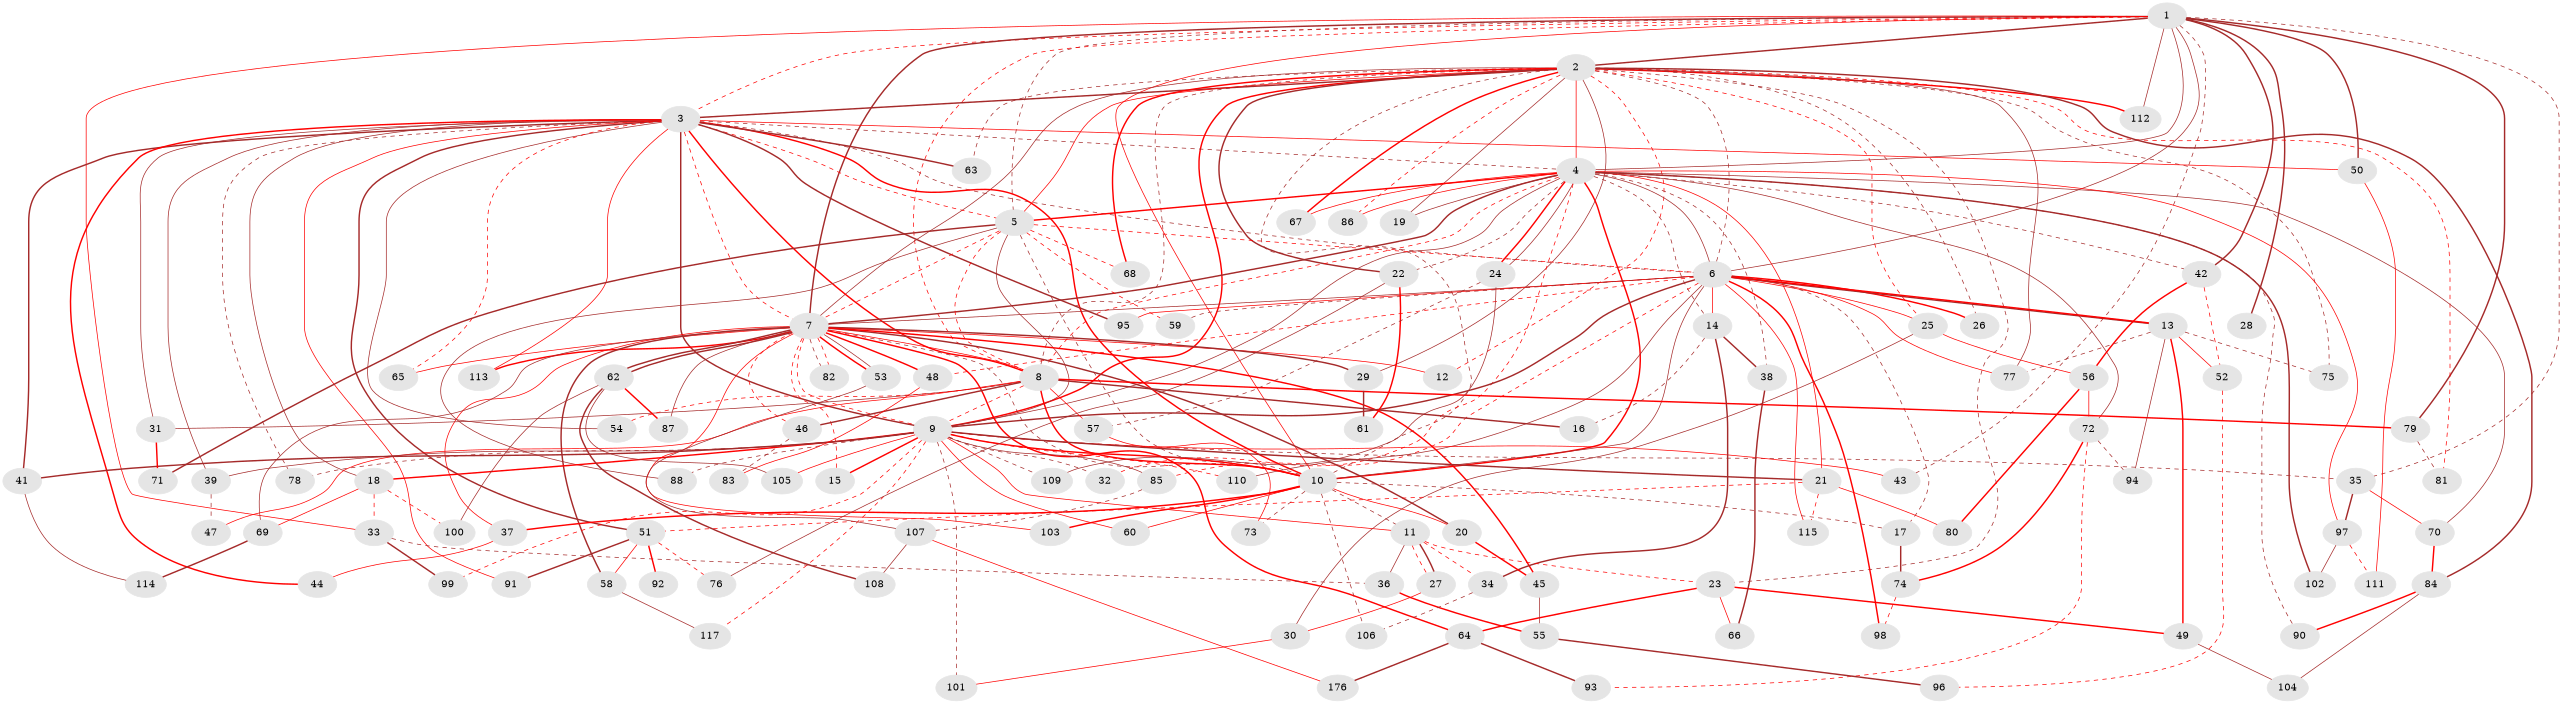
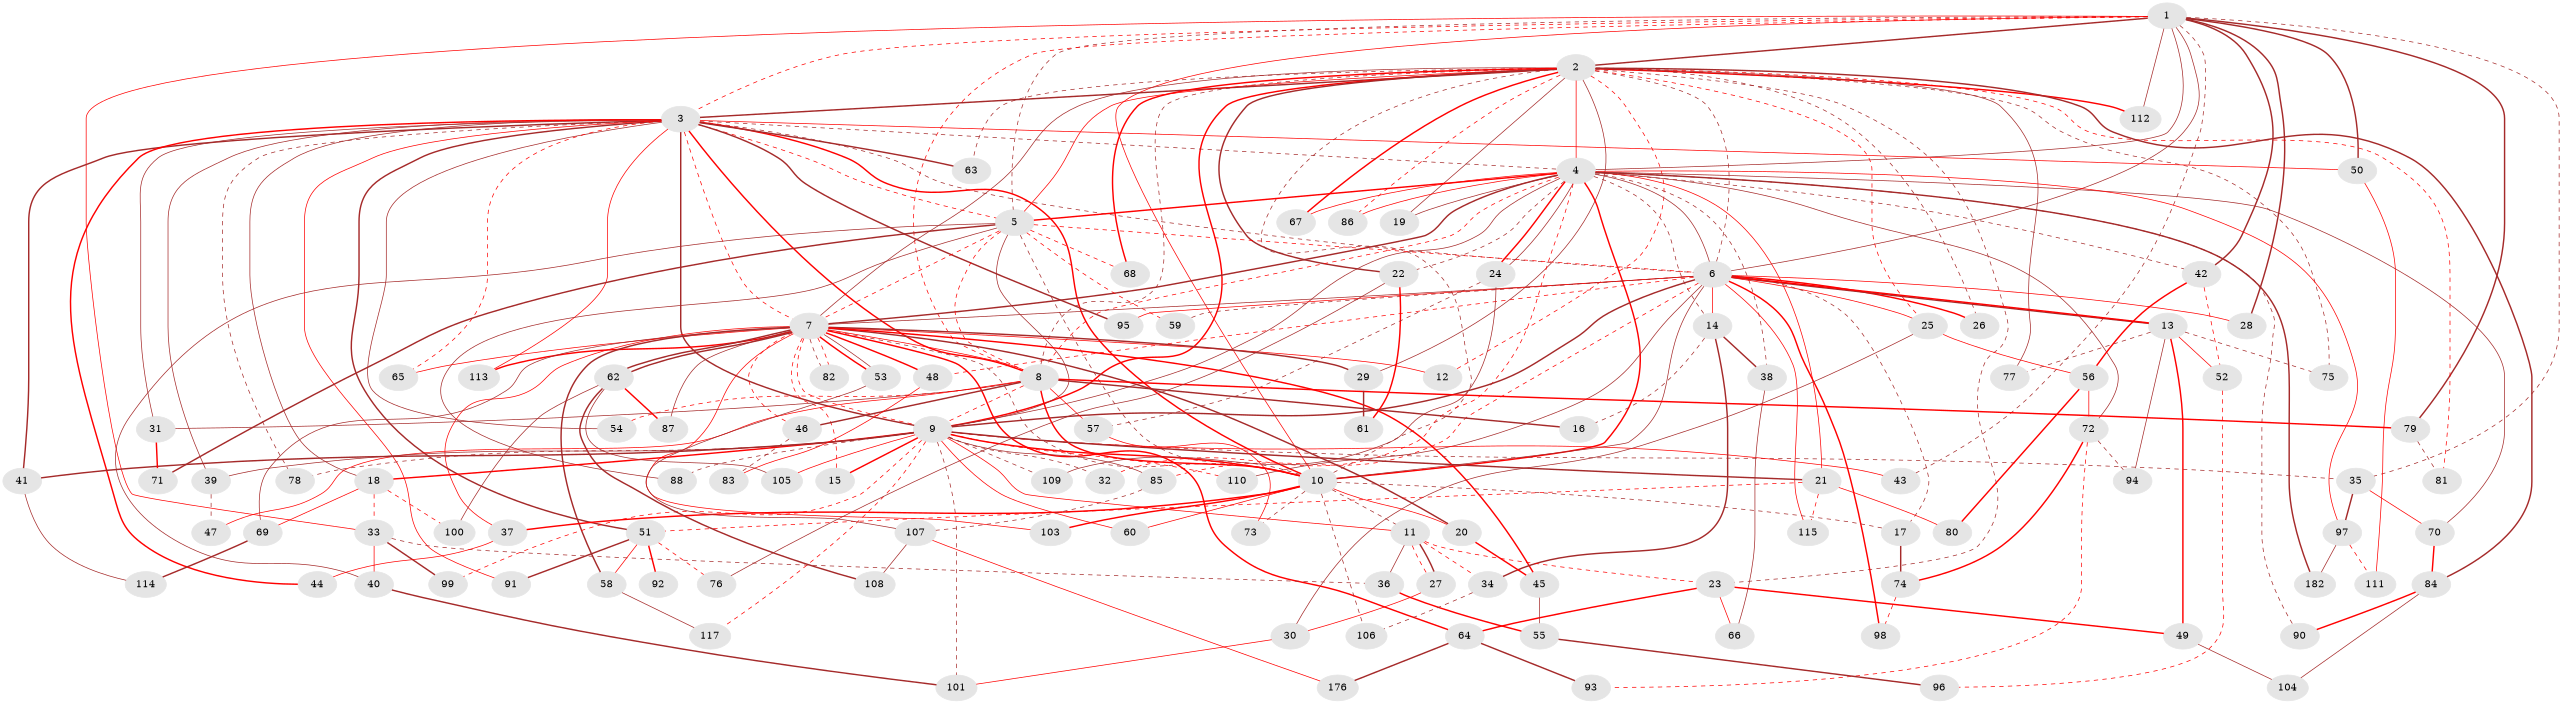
(1389, 24) -> none
(1867, 311) -> (1981, 289)
(1755, 502) -> (1755, 502)
none -> (374, 584)
(2315, 584) -> (2315, 584)
